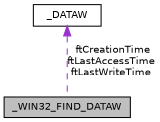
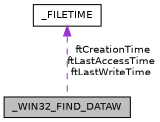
(67, 15) -> (67, 15)
